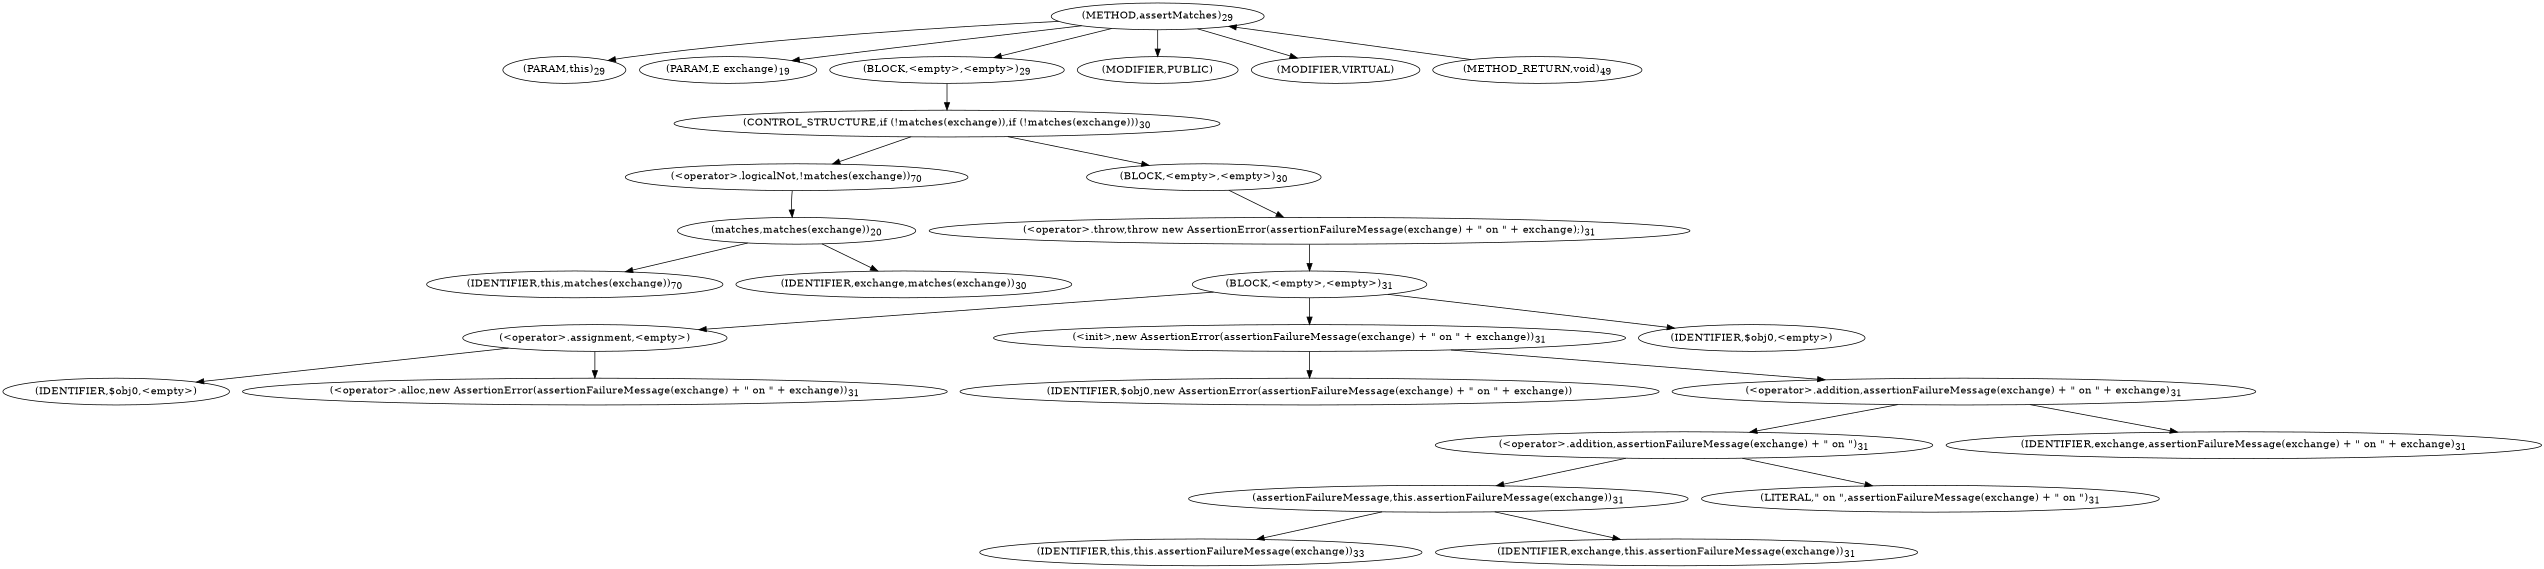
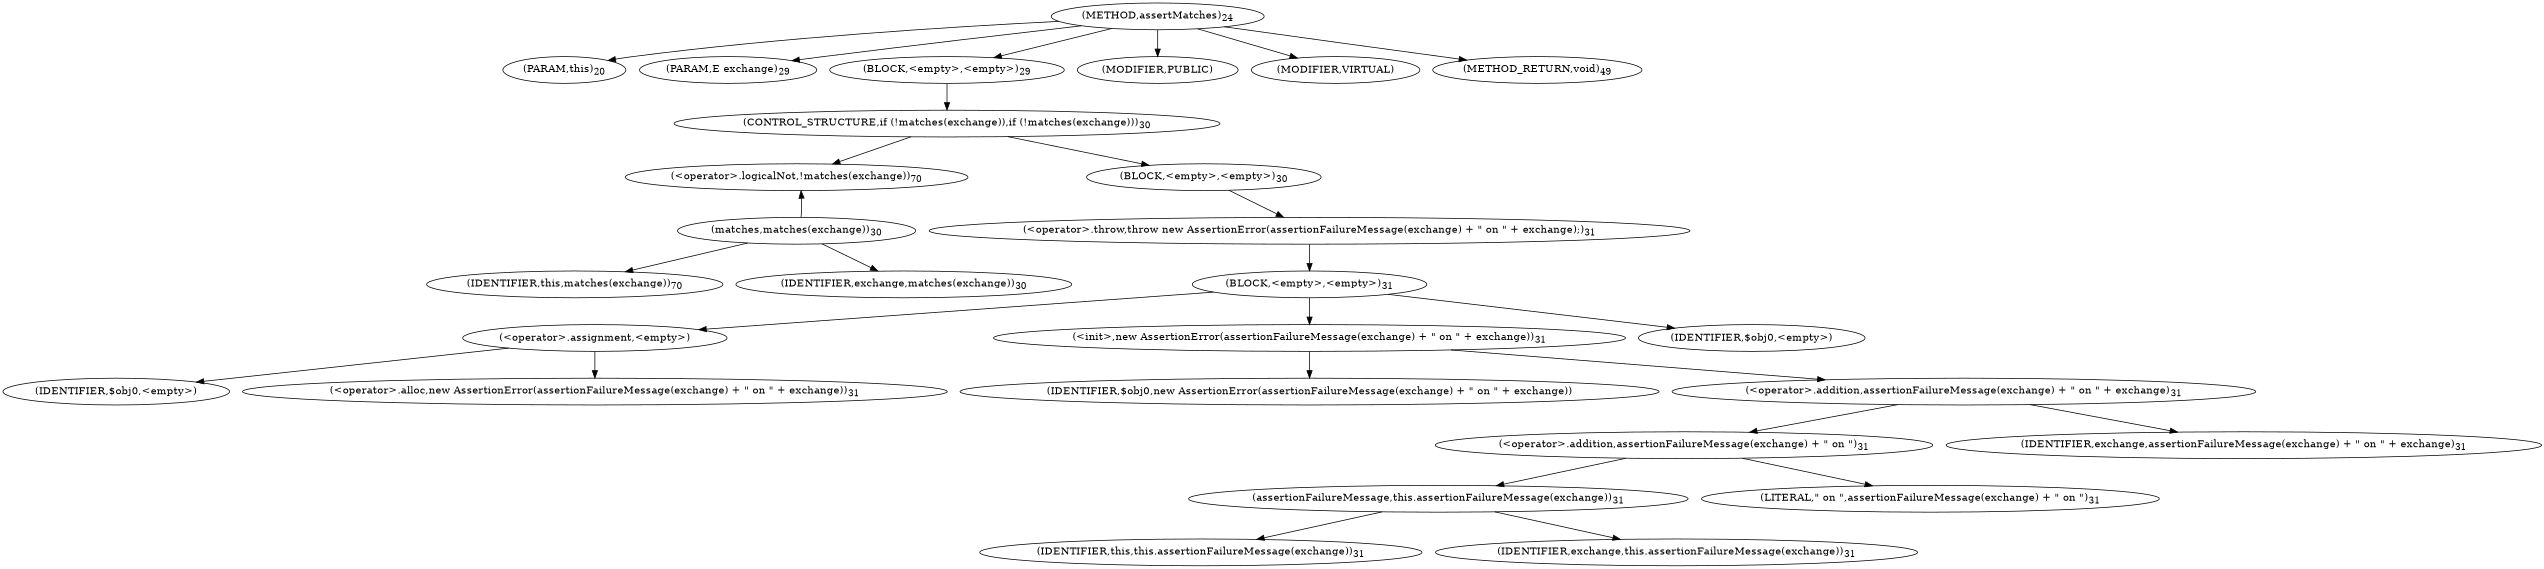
(1228, 15) -> (1228, 15)
(1354, 43) -> (1342, 43)
(600, 69) -> (600, 69)
(784, 69) -> (784, 69)
(792, 200) -> (802, 208)
(876, 230) -> (876, 230)
(1359, 551) -> (1359, 551)
